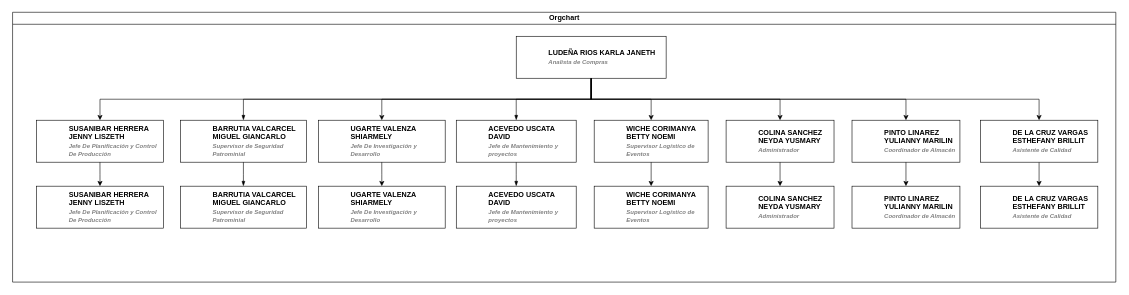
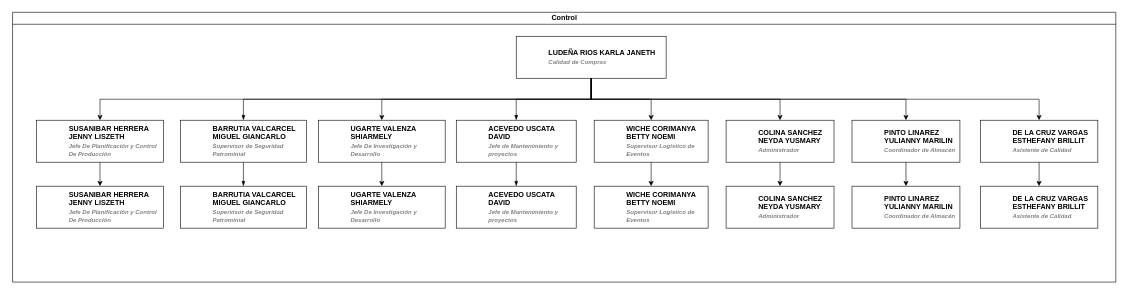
(565, 18) -> (565, 18)
(594, 57) -> (594, 57)
